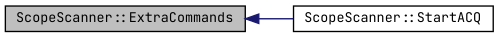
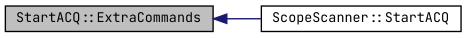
(125, 19) -> (109, 19)
